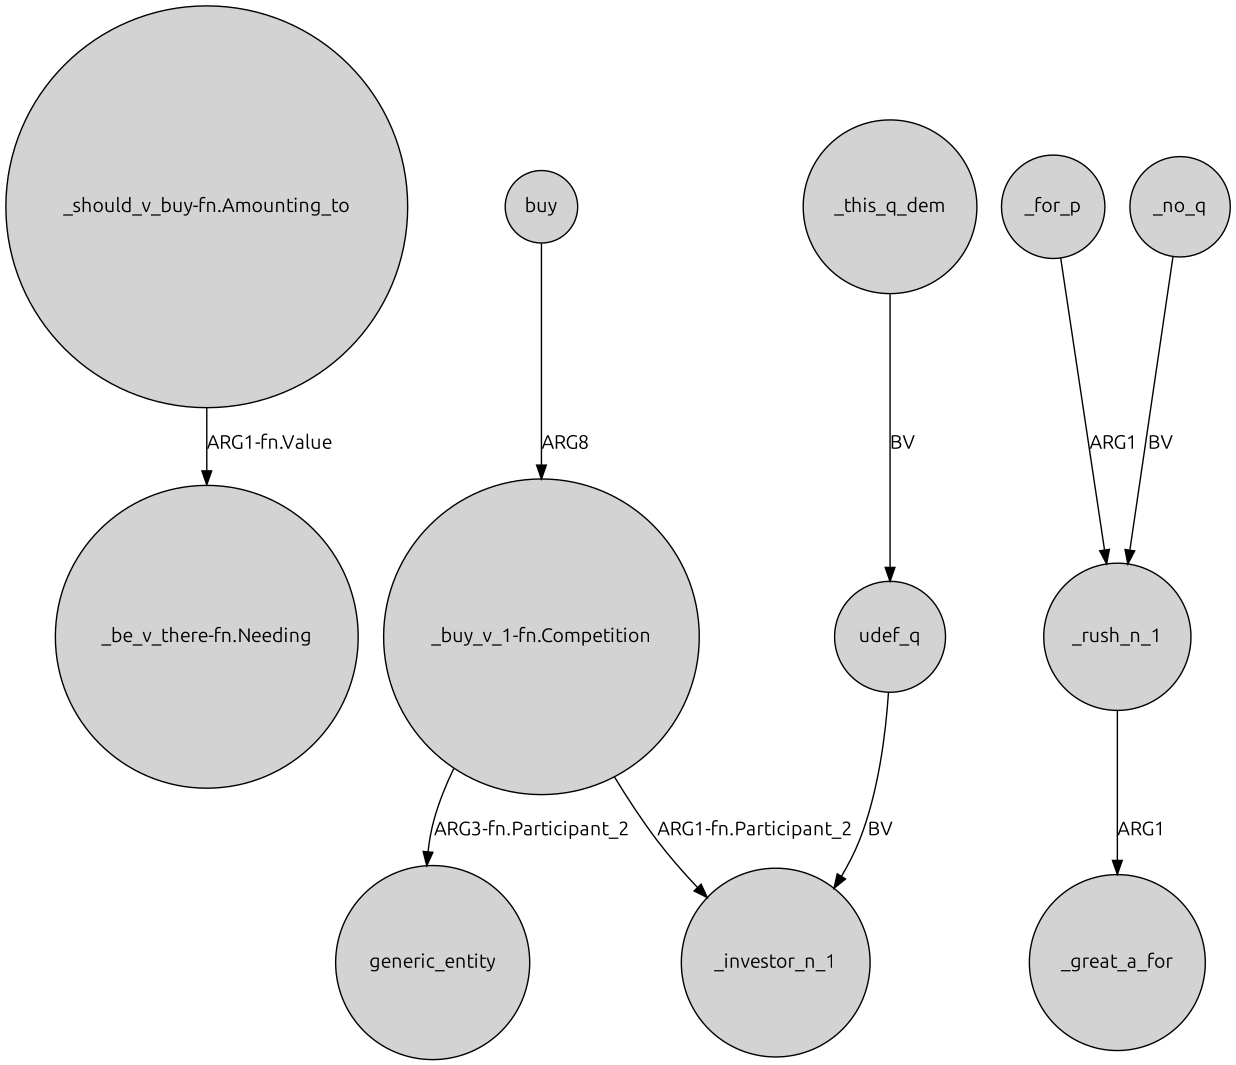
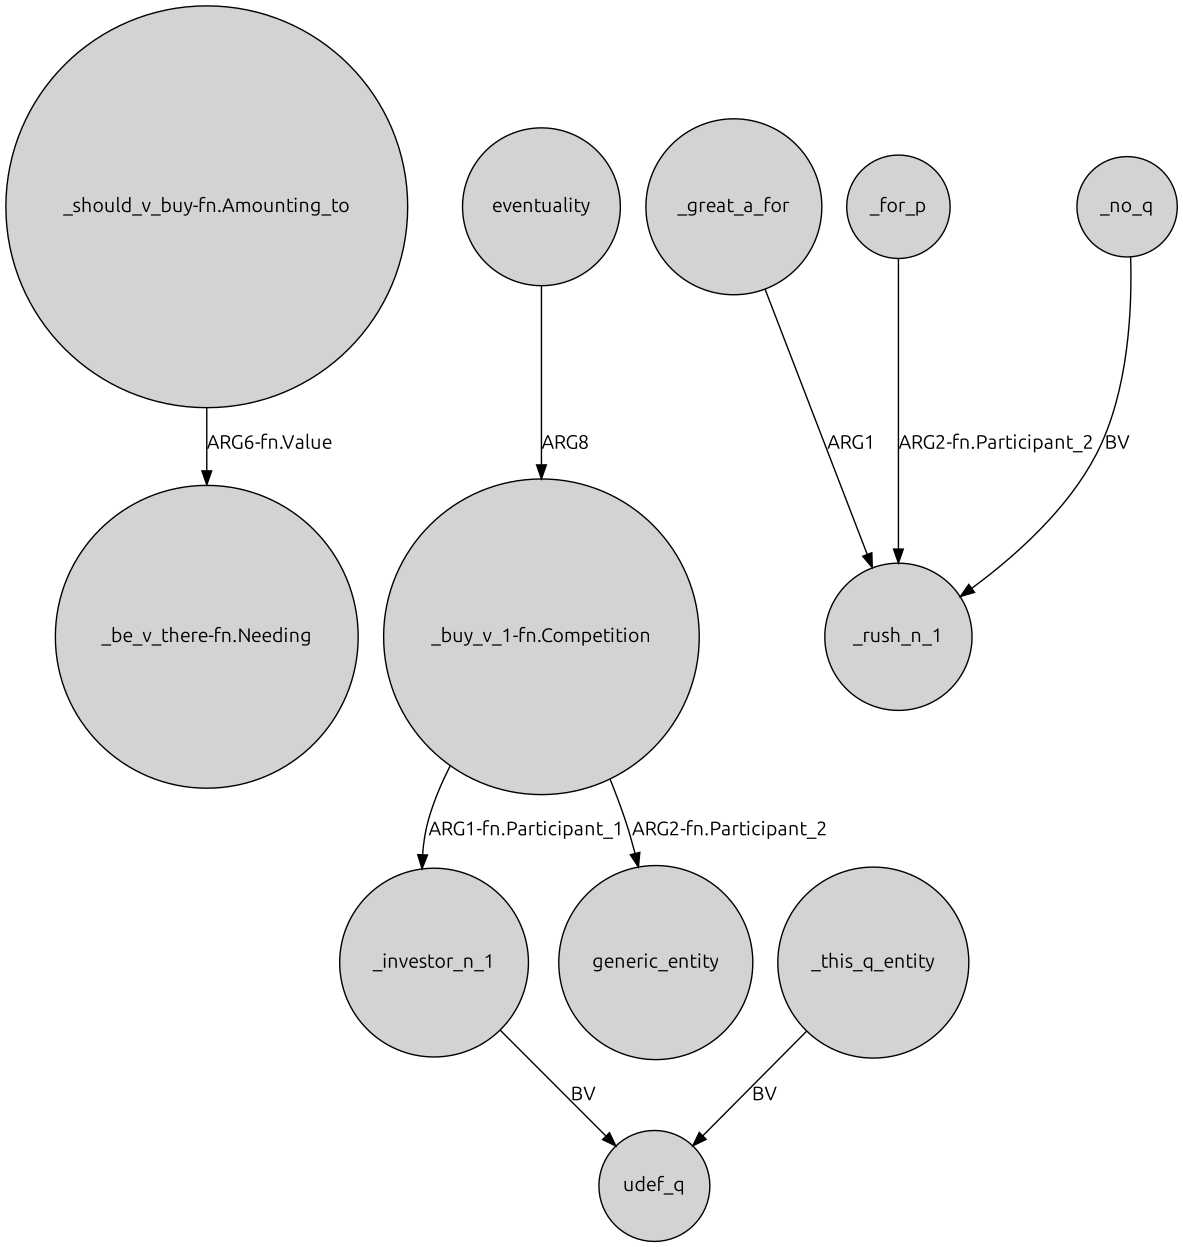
(541, 207) -> (541, 207)
(890, 207) -> (873, 963)
(270, 444) -> (270, 444)
(1114, 444) -> (997, 444)
(1117, 785) -> (816, 422)
(875, 787) -> (553, 1083)
(532, 830) -> (730, 830)
(755, 830) -> (527, 830)
